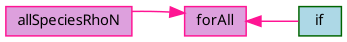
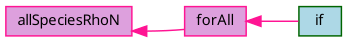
(151, 11) -> (166, 31)
